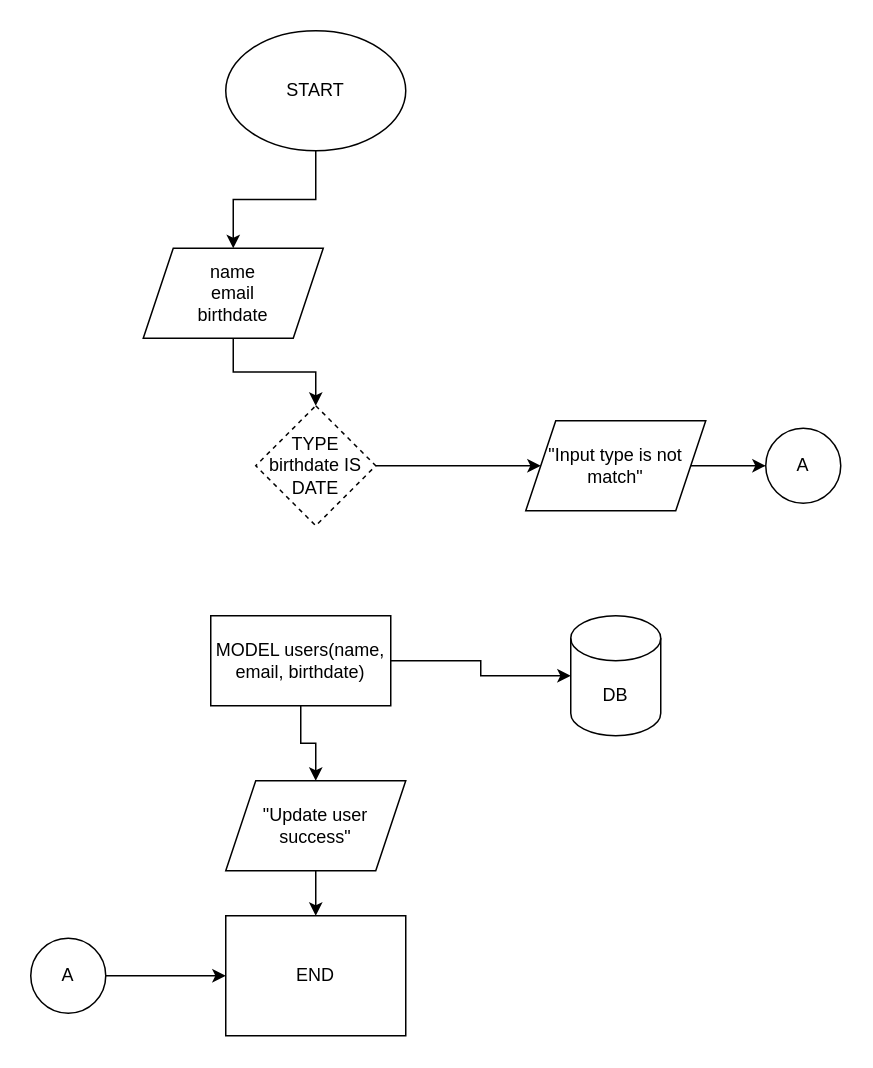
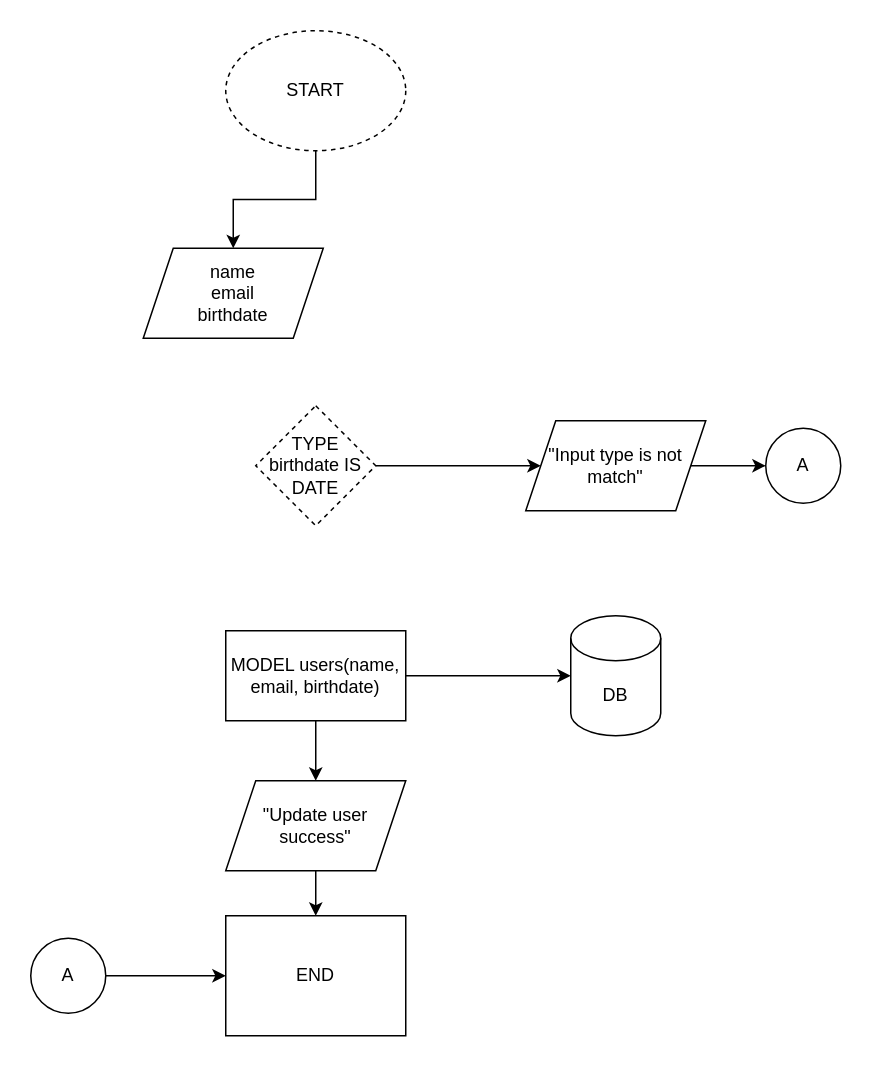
(316, 91) -> (316, 91)
(269, 372) -> none
(301, 661) -> (316, 676)
